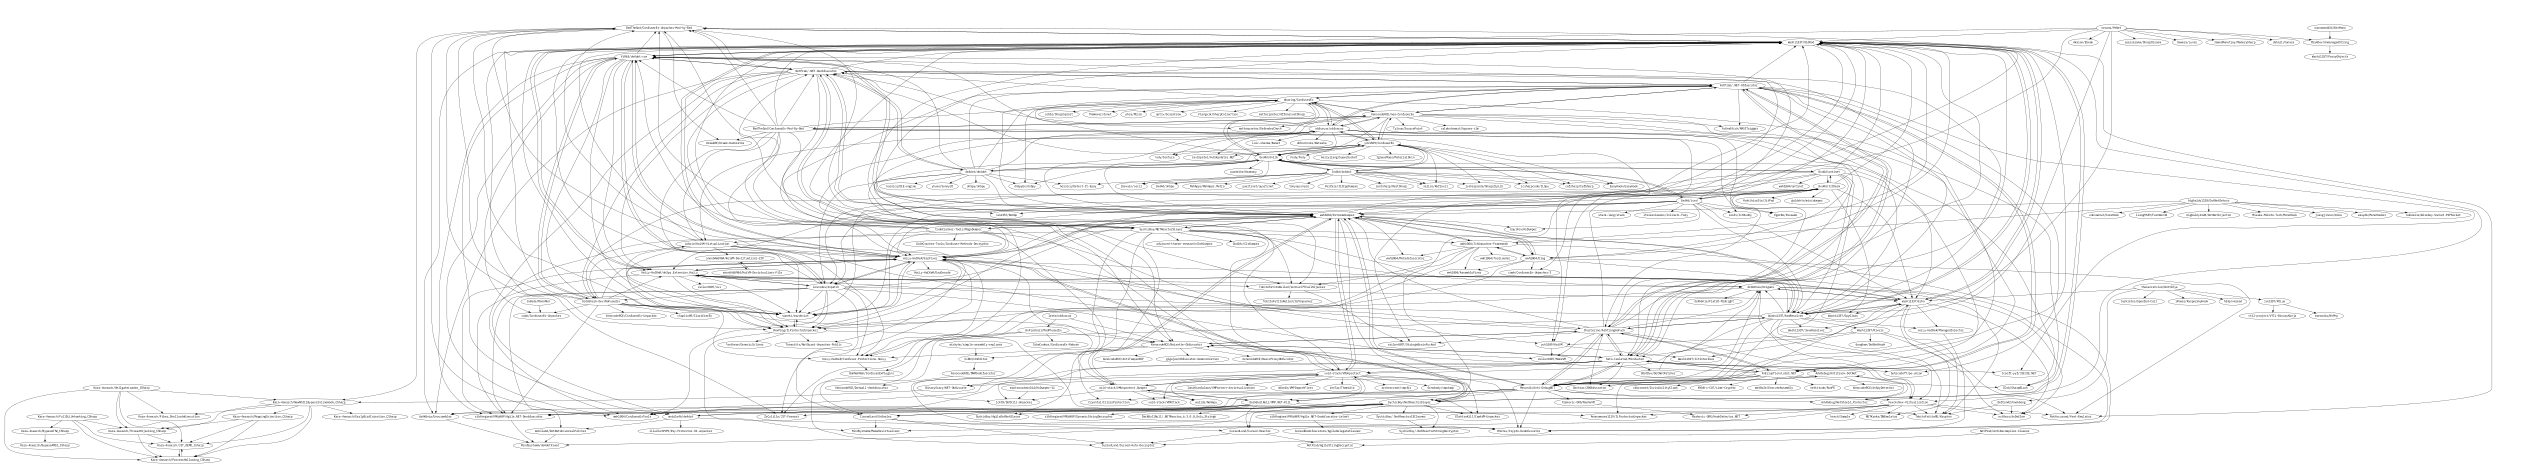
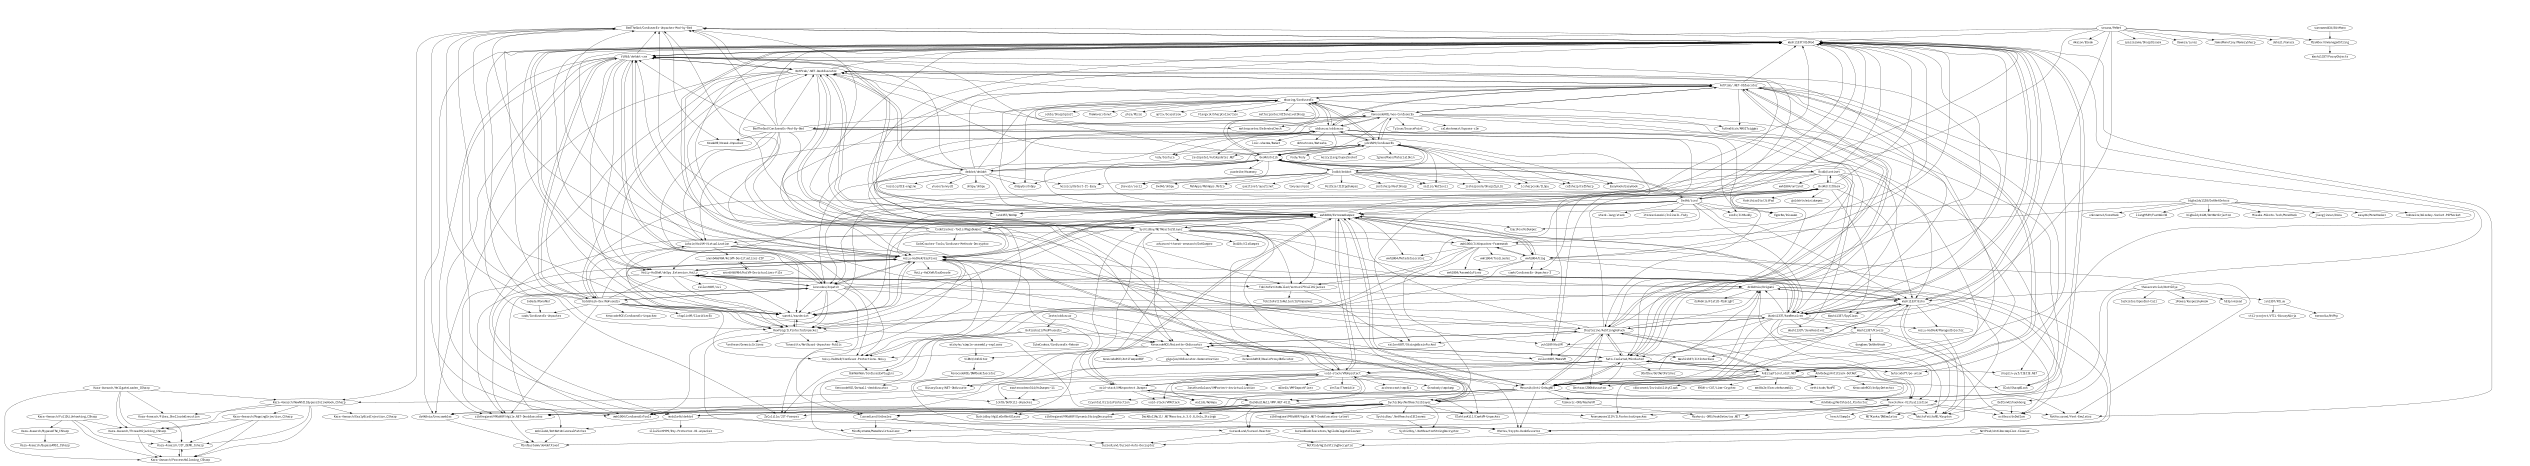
(725, 143) -> (725, 143)
none -> (715, 294)
(1079, 299) -> (1246, 320)
(2019, 374) -> (2019, 374)
